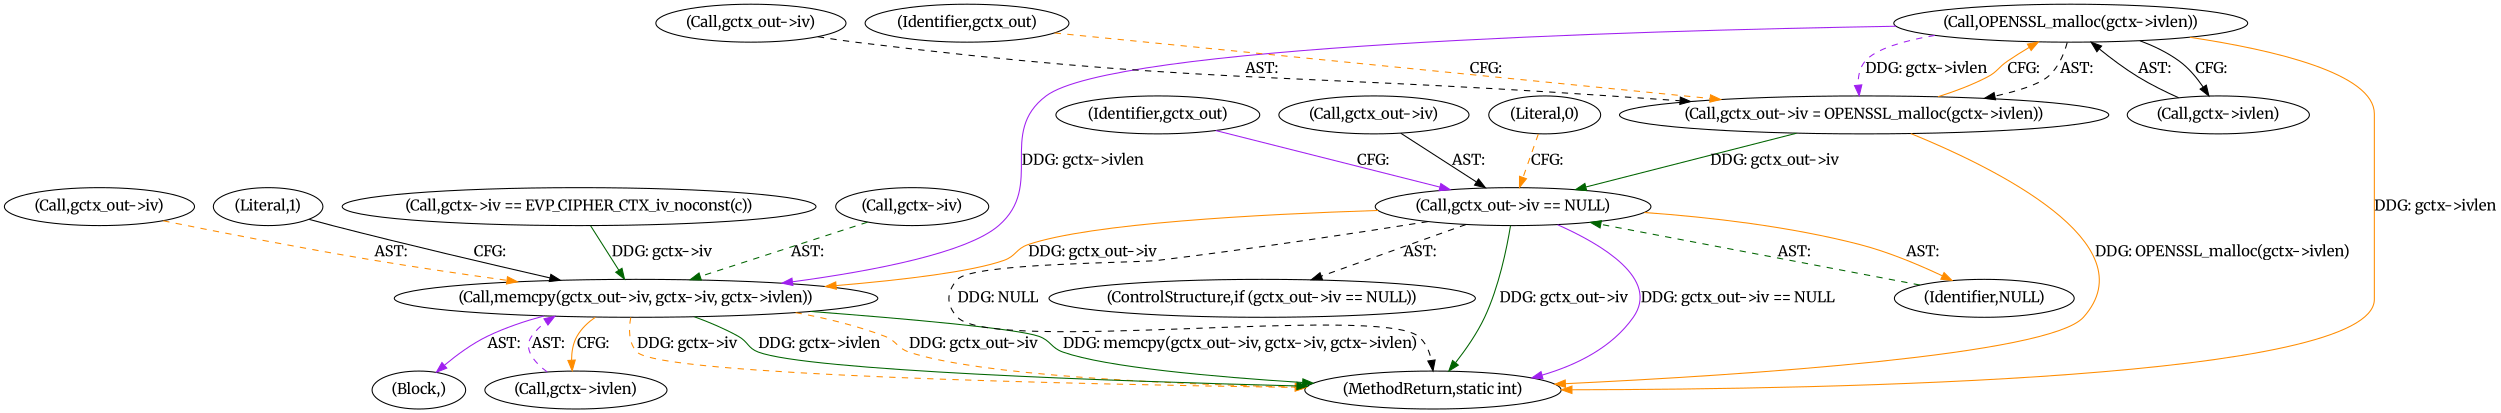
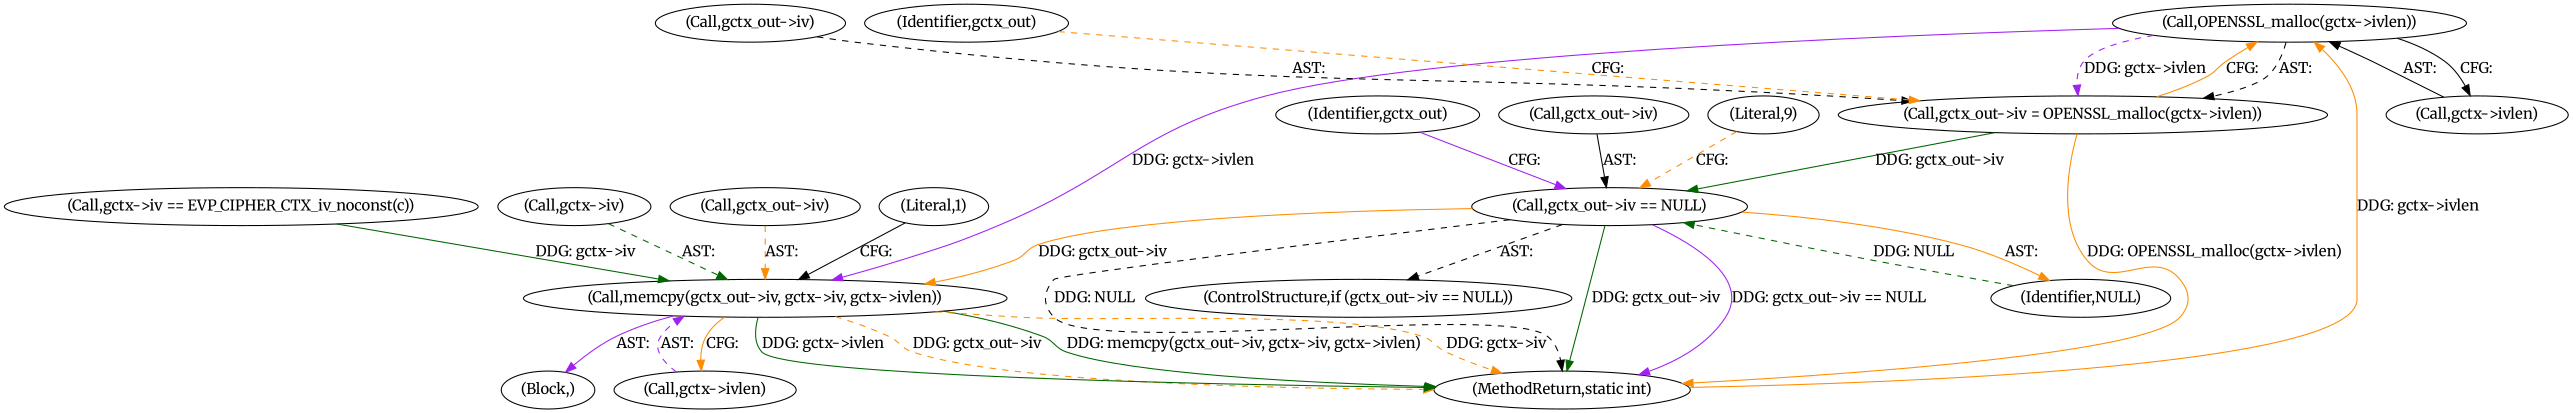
(1545, 115) -> (1764, 115)
(1796, 252) -> (1914, 252)
(2178, 364) -> (2160, 360)
